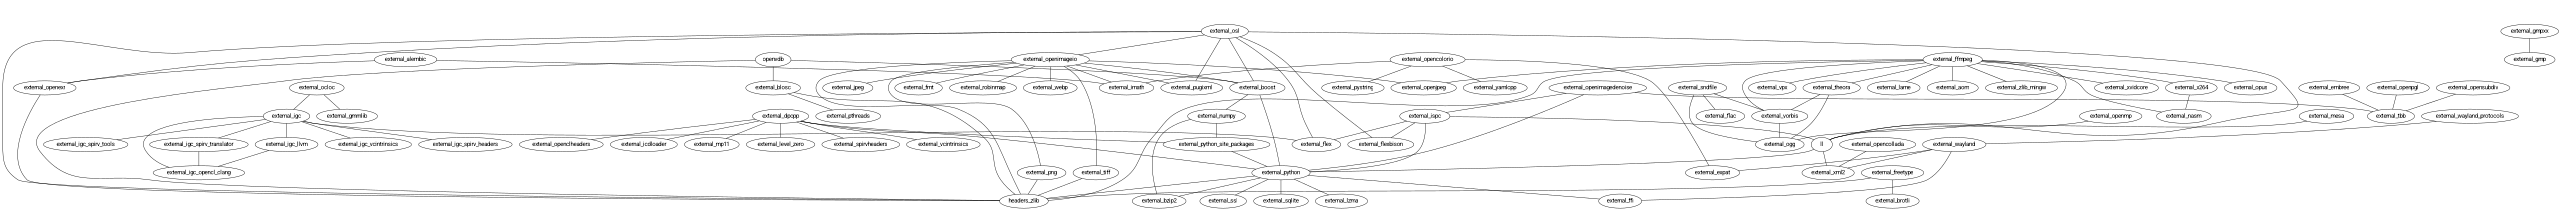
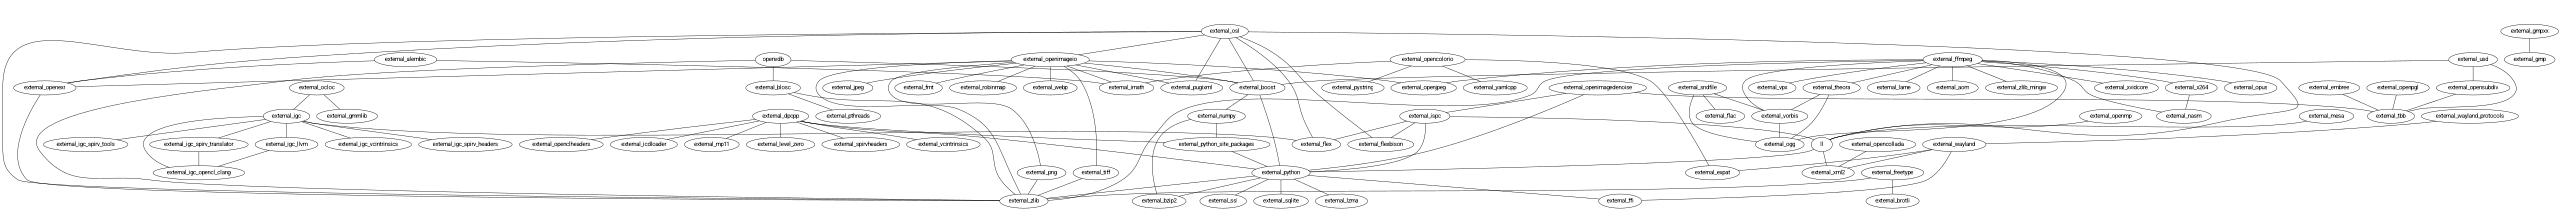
none -> (2473, 60)
none -> (544, 74)
(1024, 201) -> (1024, 201)
